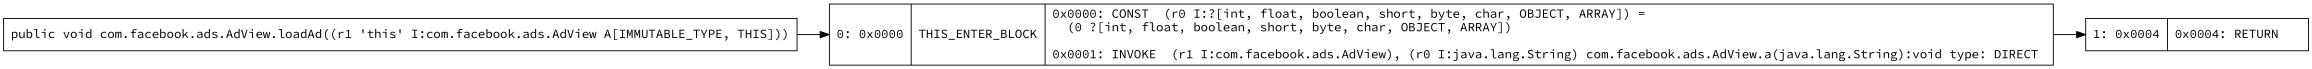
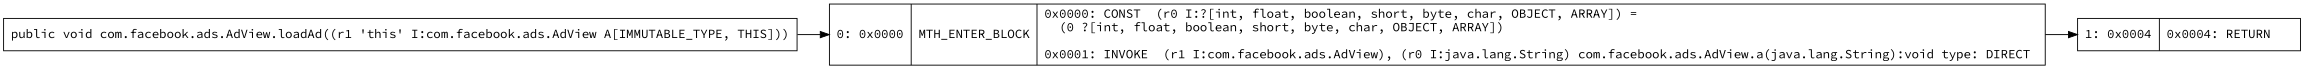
(978, 34) -> (974, 34)
